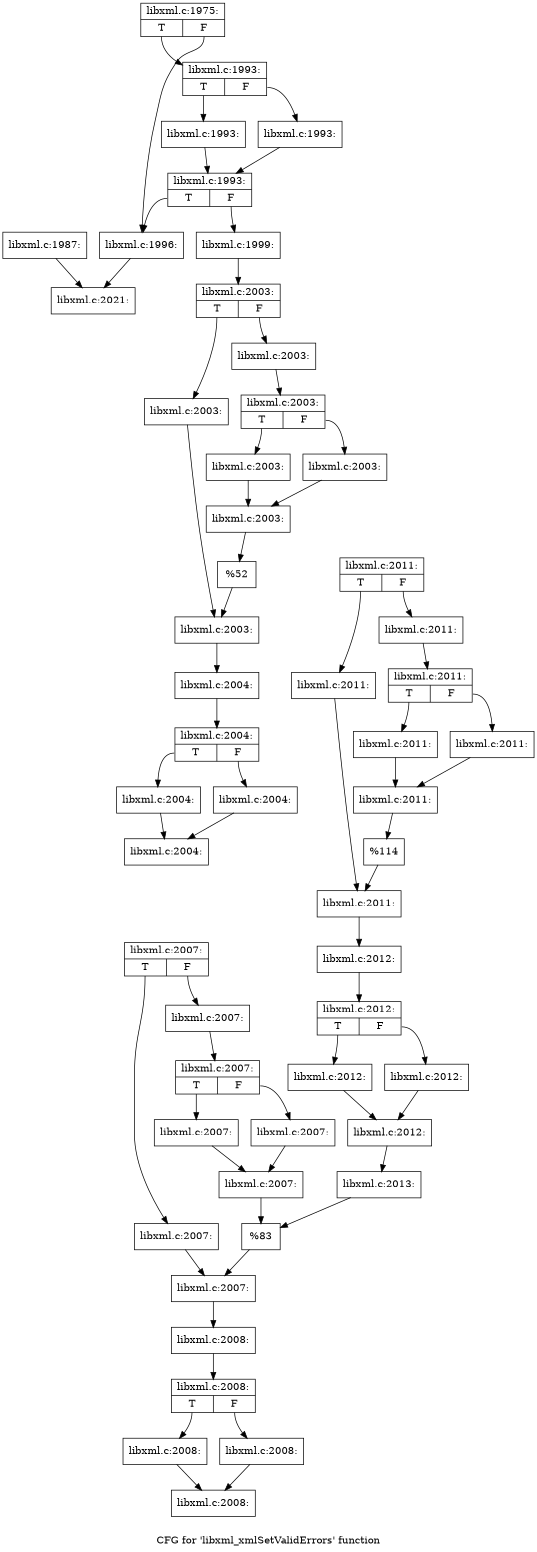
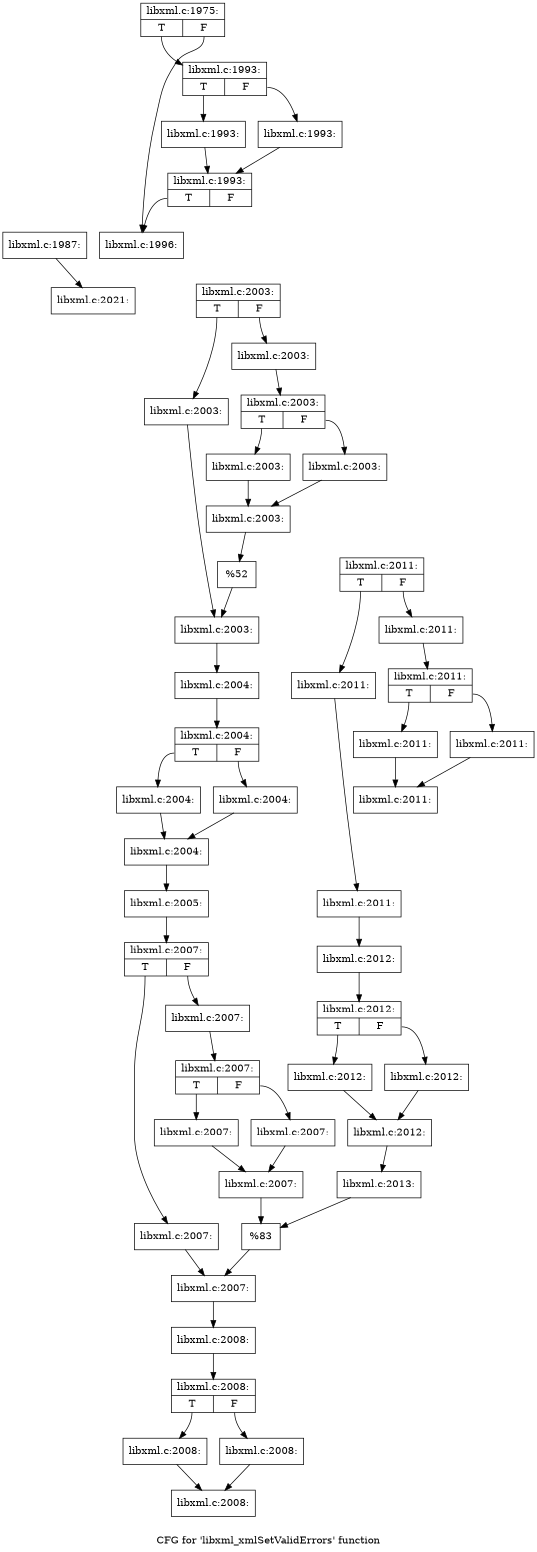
(238, 245) -> none
(120, 270) -> none
(384, 852) -> none
none -> (166, 904)
